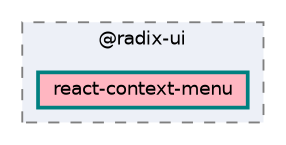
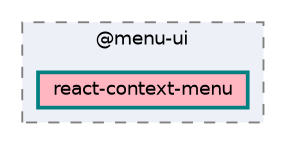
(143, 40) -> (143, 40)
